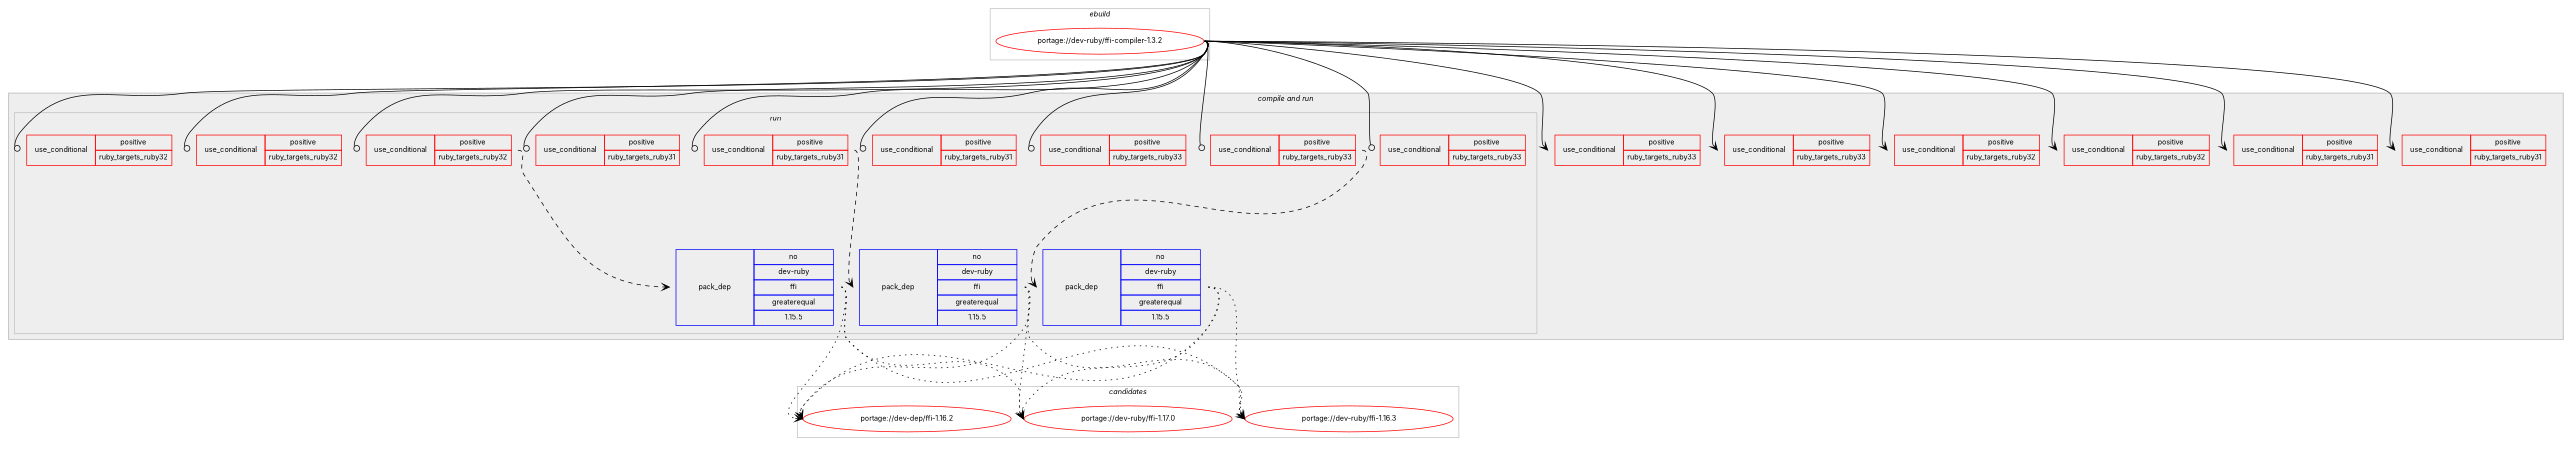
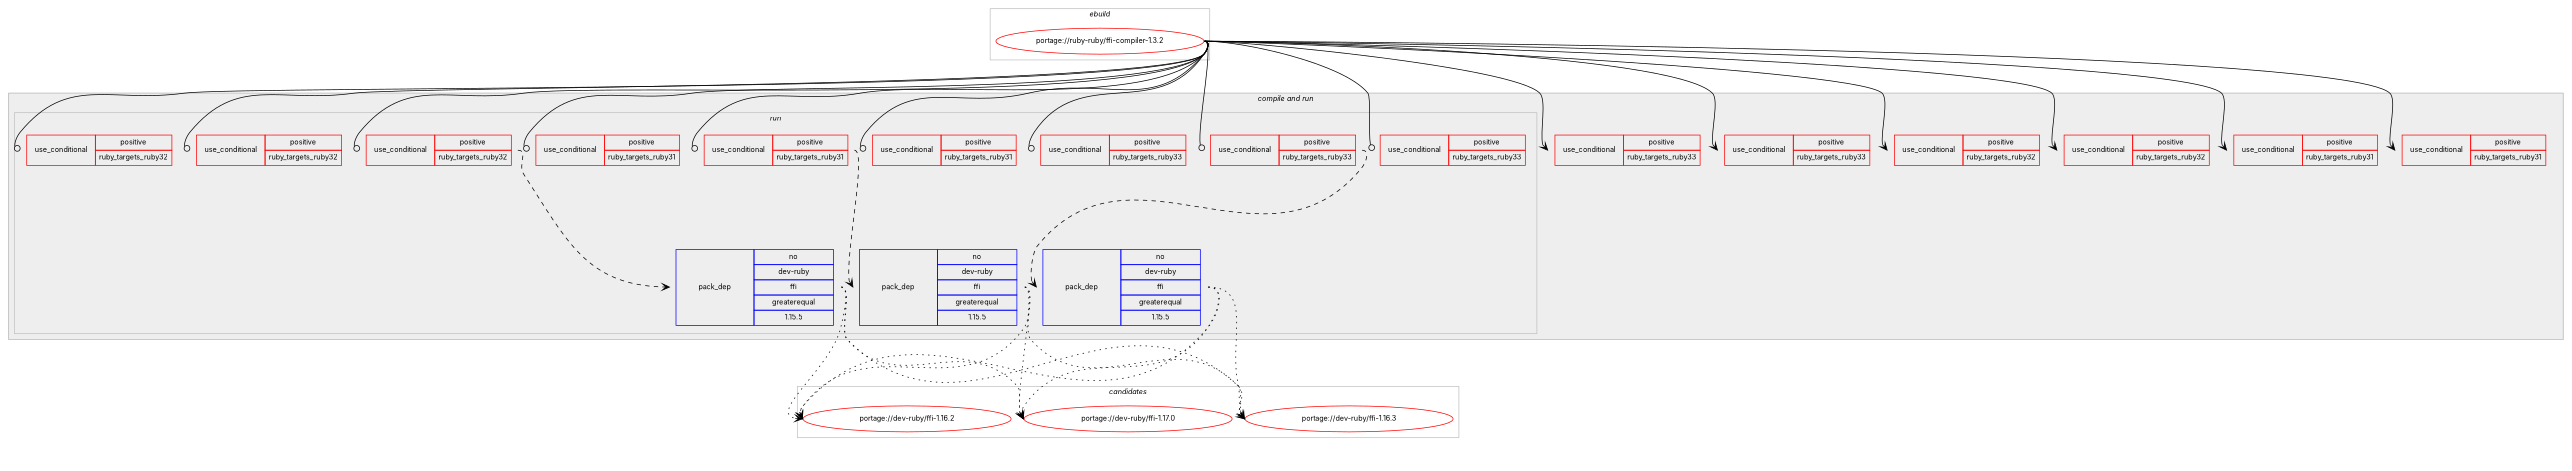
(1100, 41) -> (1100, 41)
(907, 419) -> (907, 419)
